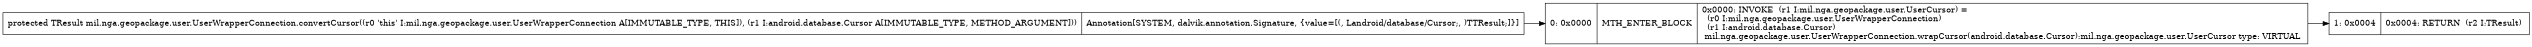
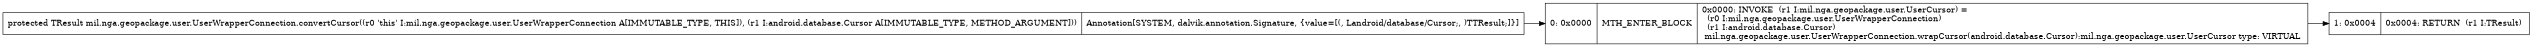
(2455, 23) -> (2455, 23)
